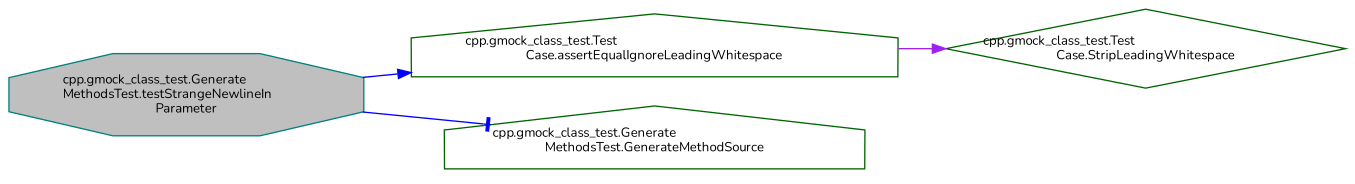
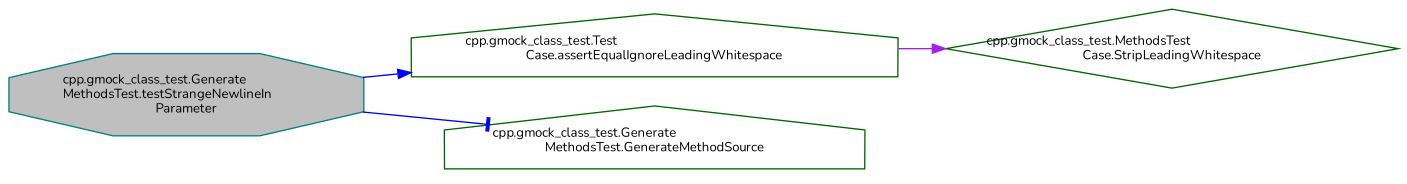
(1146, 49) -> (1172, 49)
